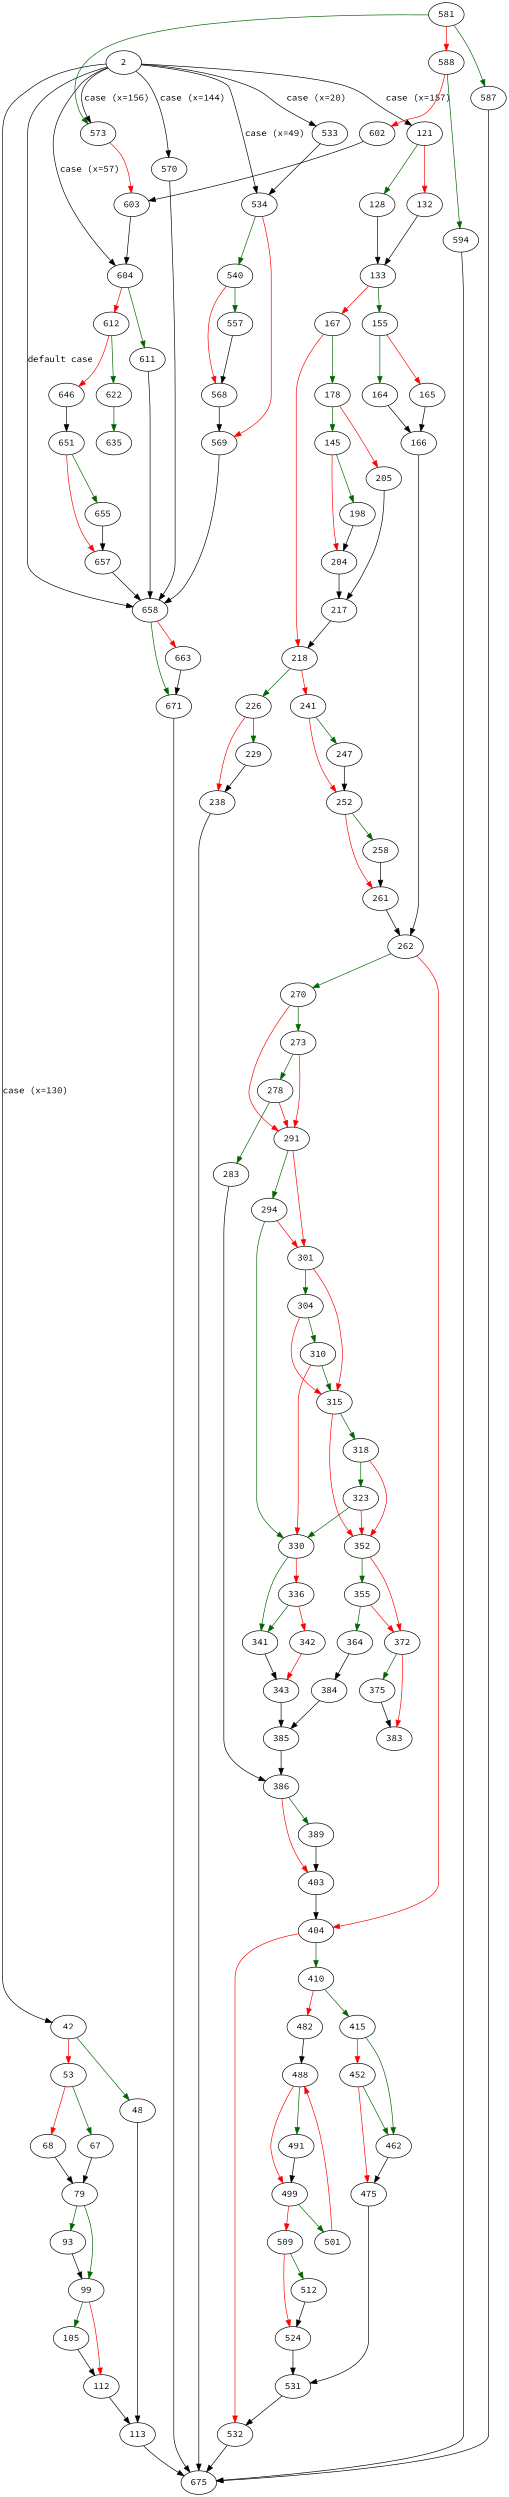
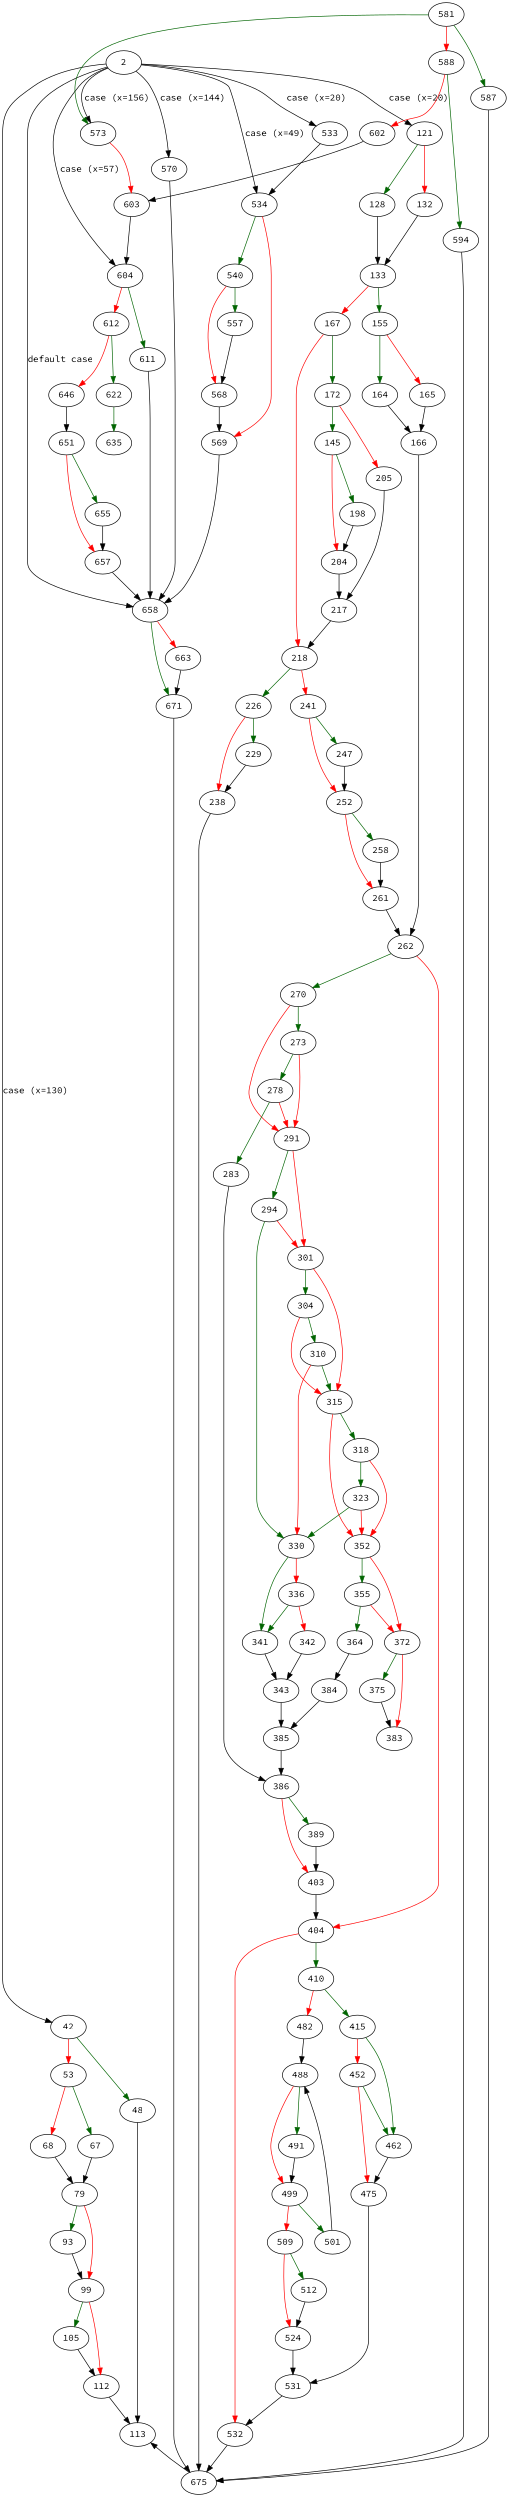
(419, 98) -> (419, 98)
(332, 395) -> (332, 395)
(296, 1664) -> (296, 1664)
(325, 2161) -> (325, 2161)
(92, 2238) -> (92, 2238)
(160, 2460) -> (172, 2460)
